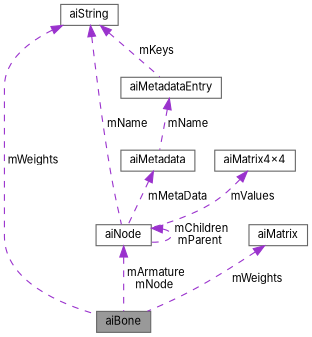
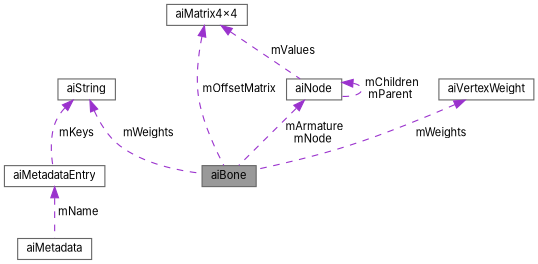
none -> (200, 103)
(104, 131) -> none
(138, 203) -> none
(278, 235) -> (486, 89)
